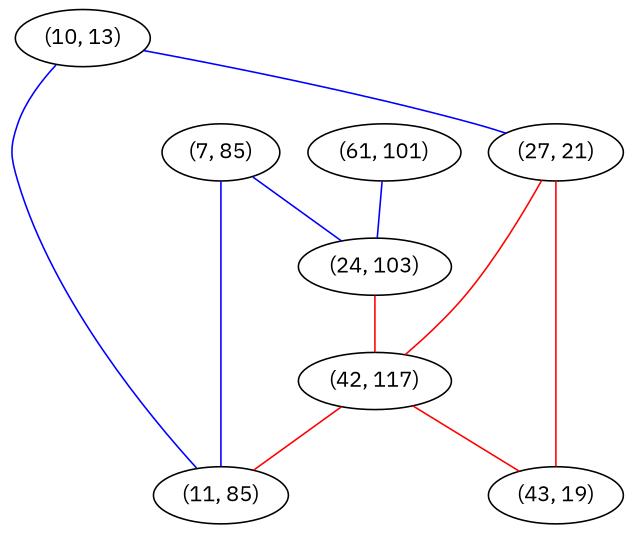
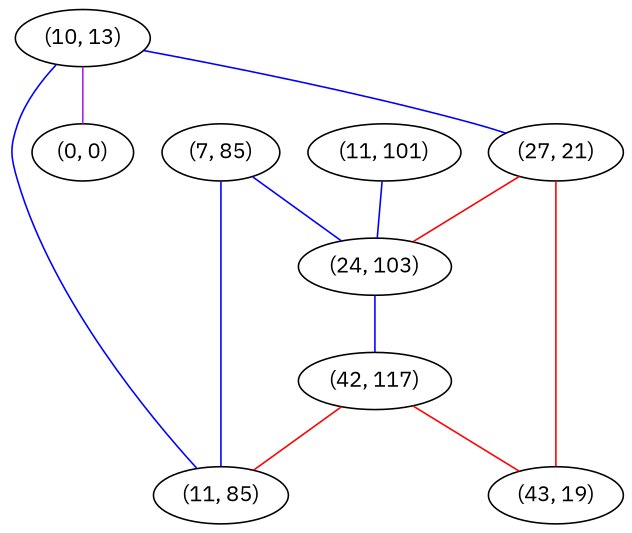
none -> (83, 152)
(384, 152) -> (384, 152)
(482, 274) -> (466, 209)
(375, 324) -> (375, 324)
